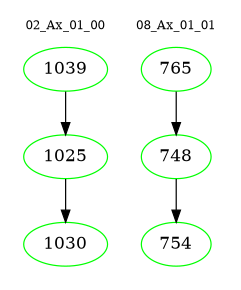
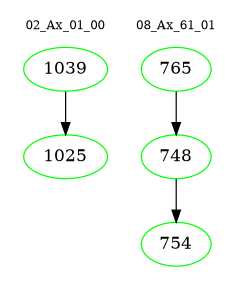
(176, 26) -> (176, 26)
(66, 244) -> none
